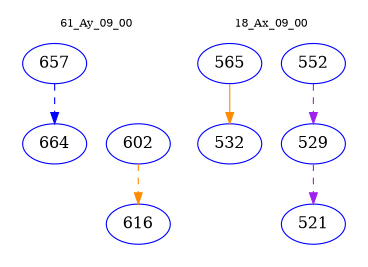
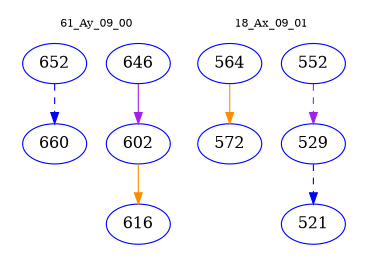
(272, 24) -> (272, 24)
(55, 64) -> (55, 64)
none -> (138, 64)
(230, 64) -> (230, 64)
(55, 144) -> (55, 144)
(230, 144) -> (230, 144)
(138, 179) -> (138, 179)
(313, 179) -> (313, 179)
